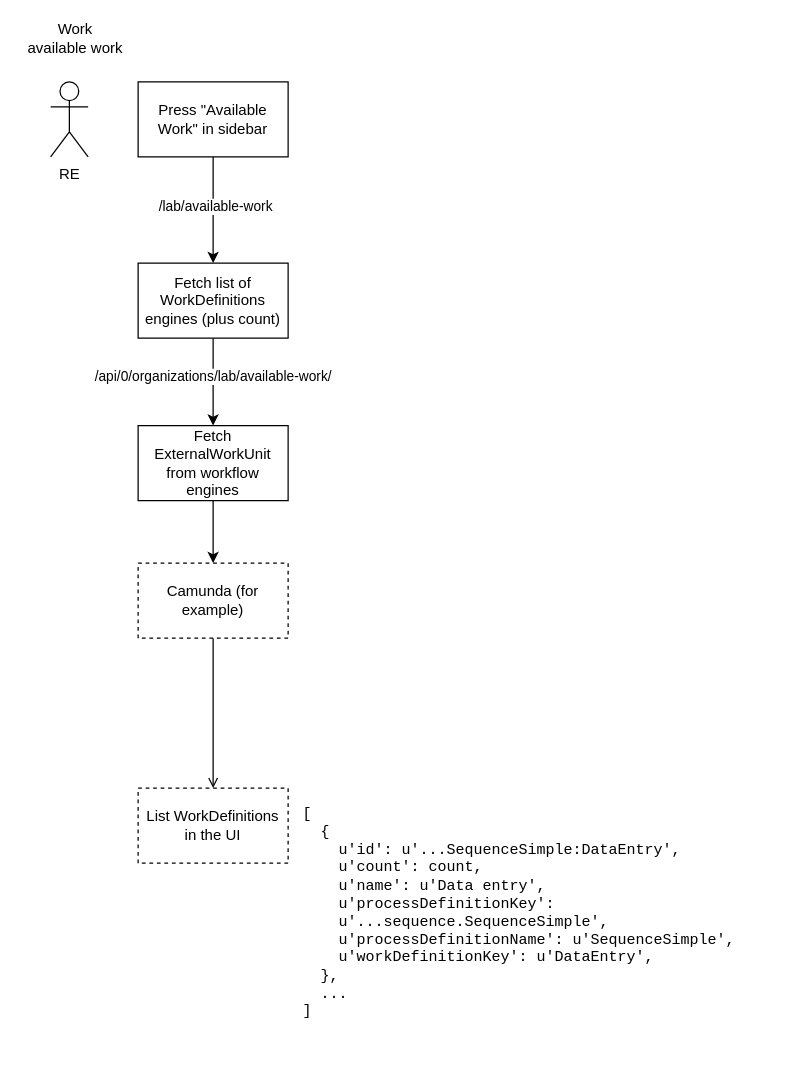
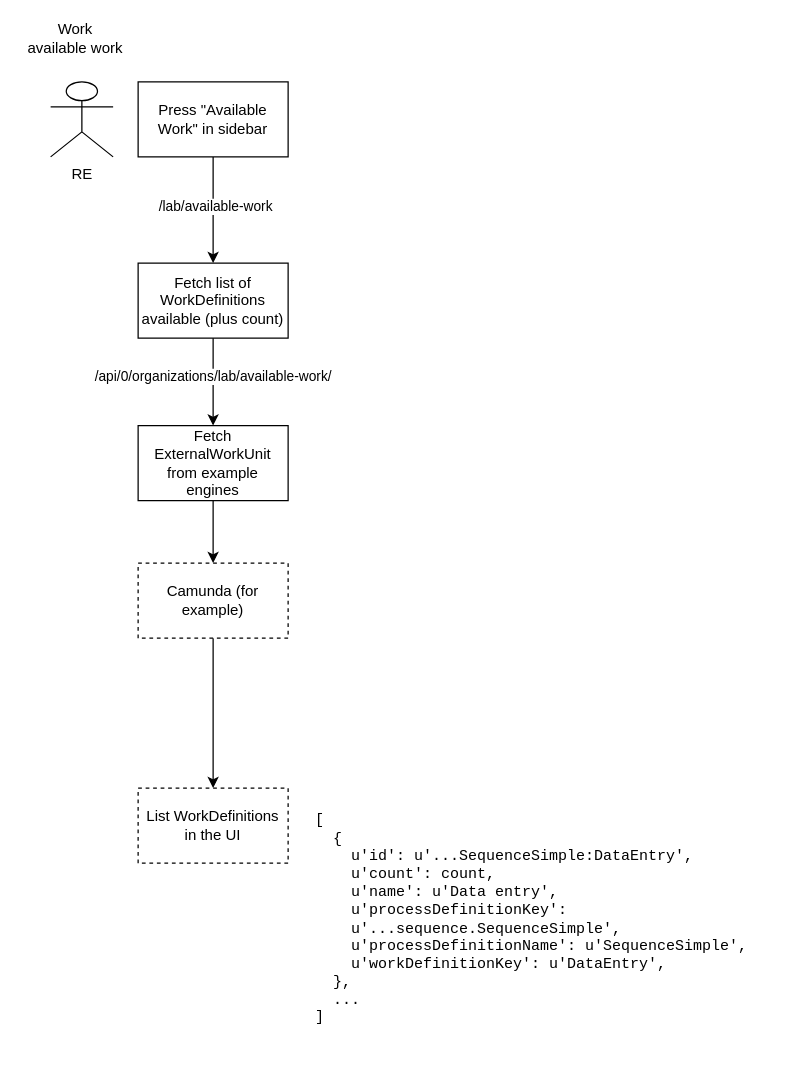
(69, 119) -> (82, 119)
(213, 301) -> (213, 301)
(213, 463) -> (213, 463)
(213, 780) -> (213, 778)
(532, 913) -> (544, 919)
